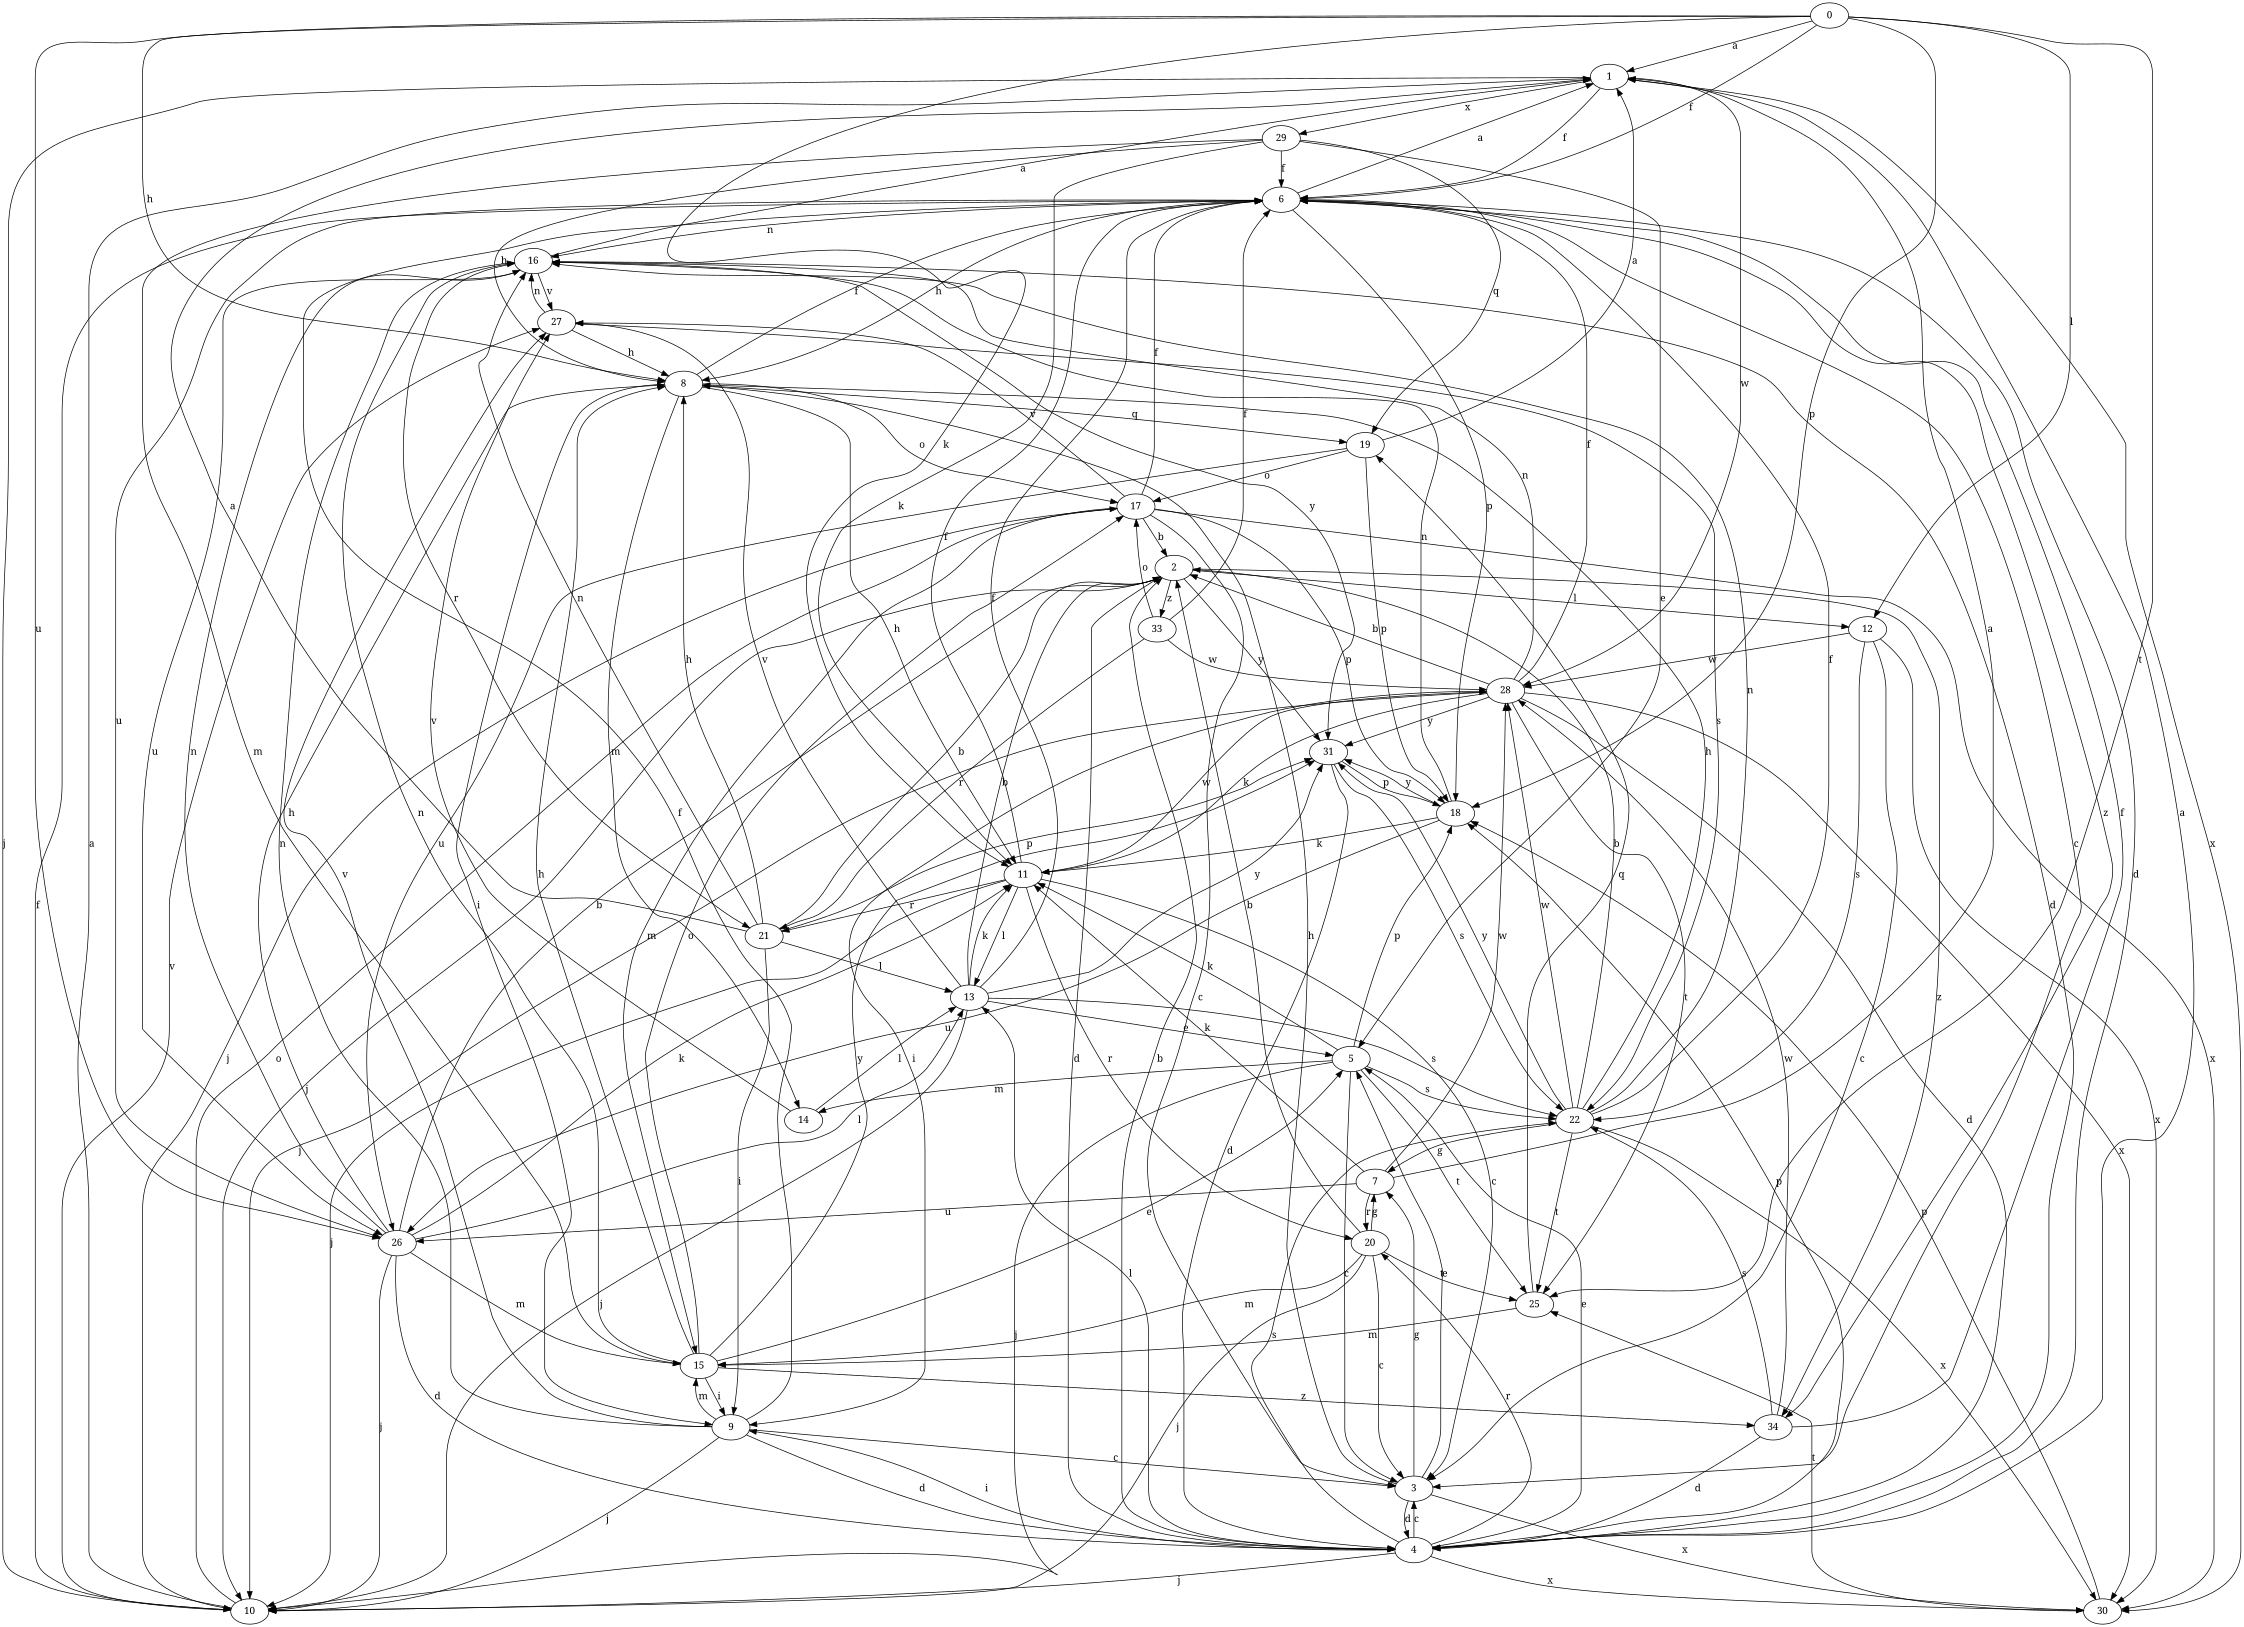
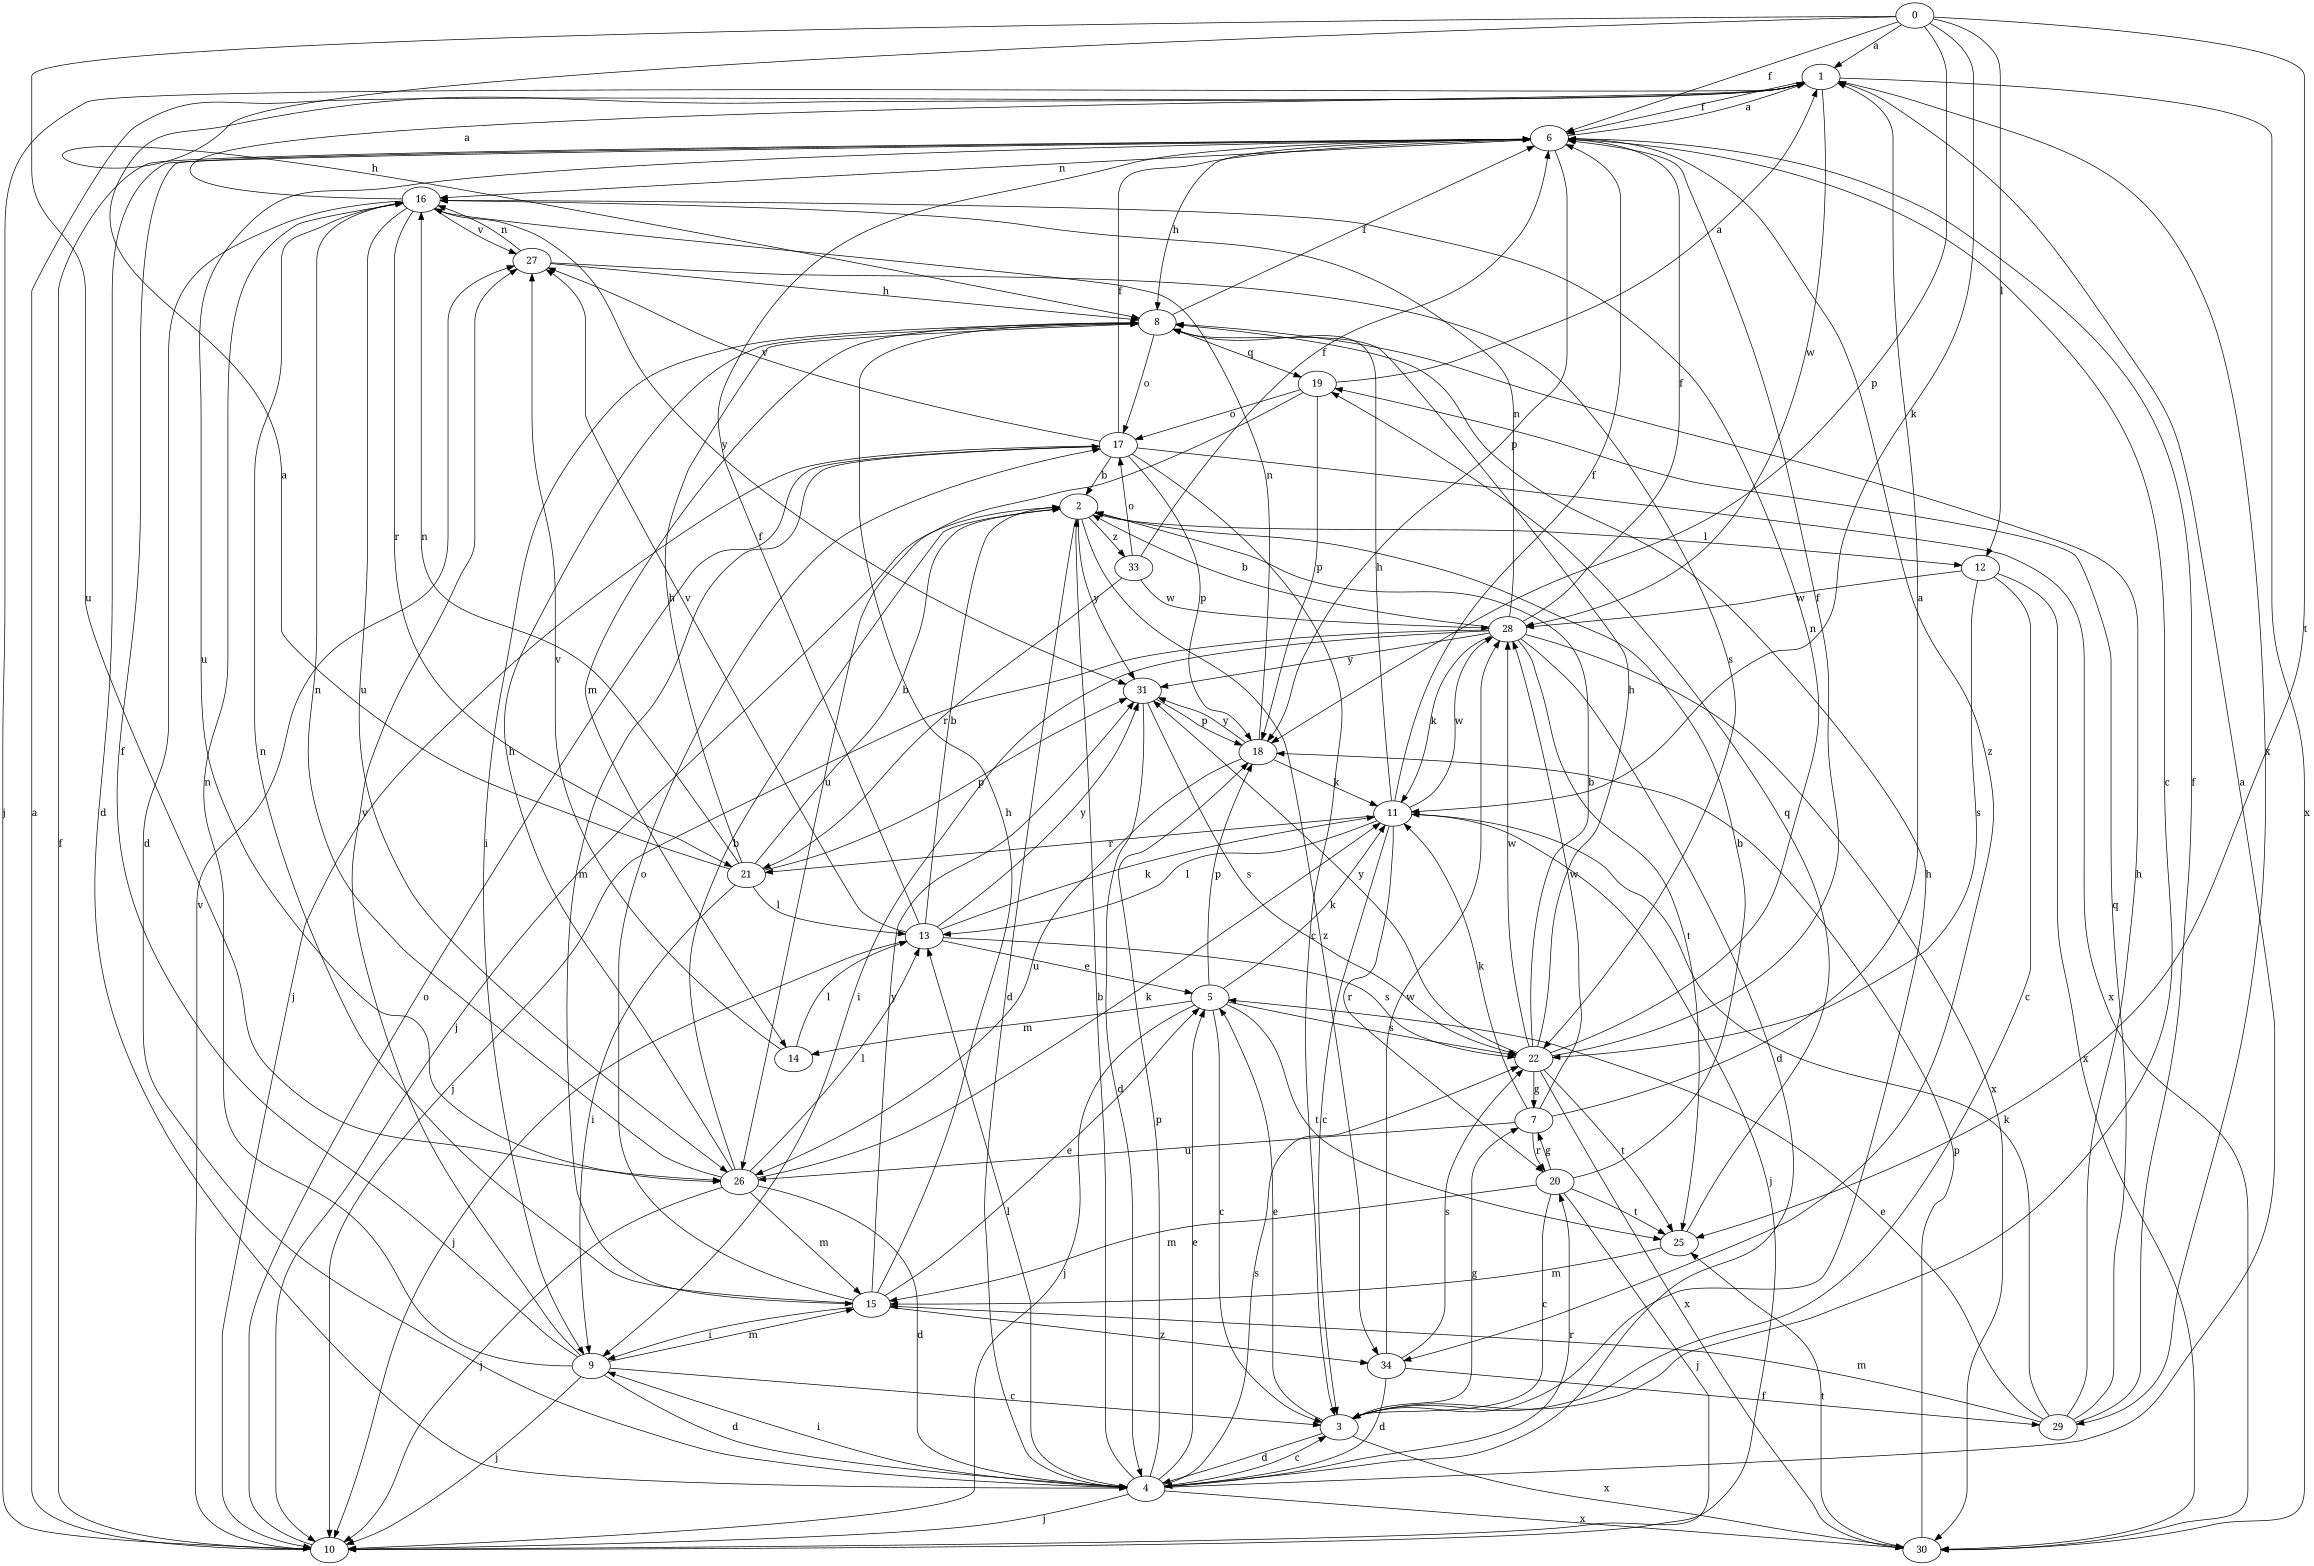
(851, 575) -> (1376, 479)
(2066, 615) -> (1719, 1396)
